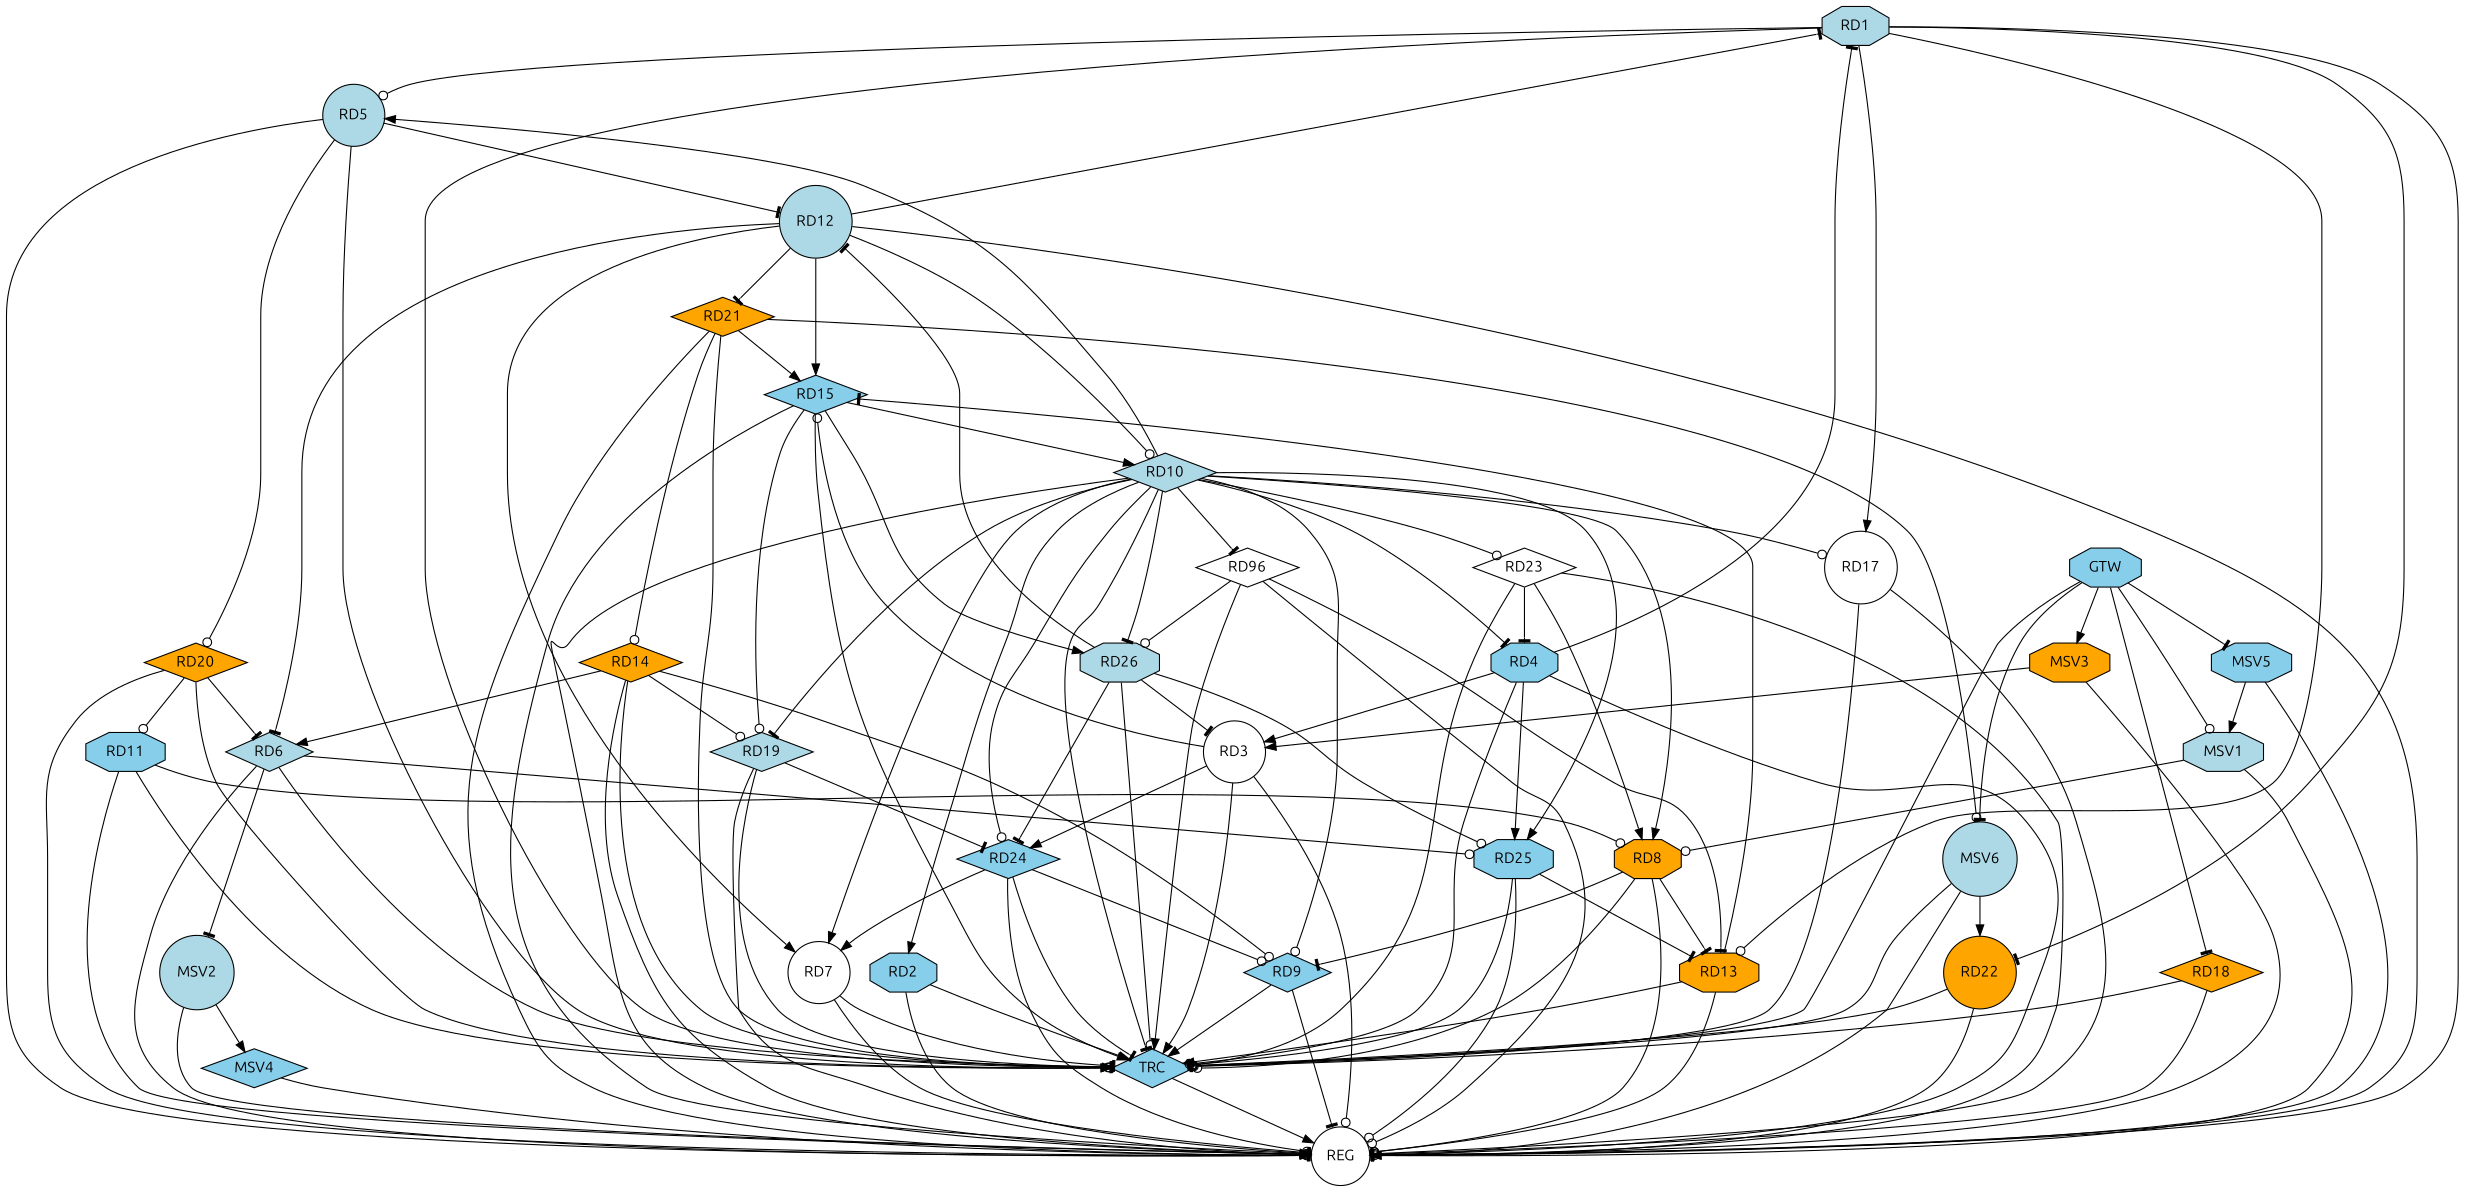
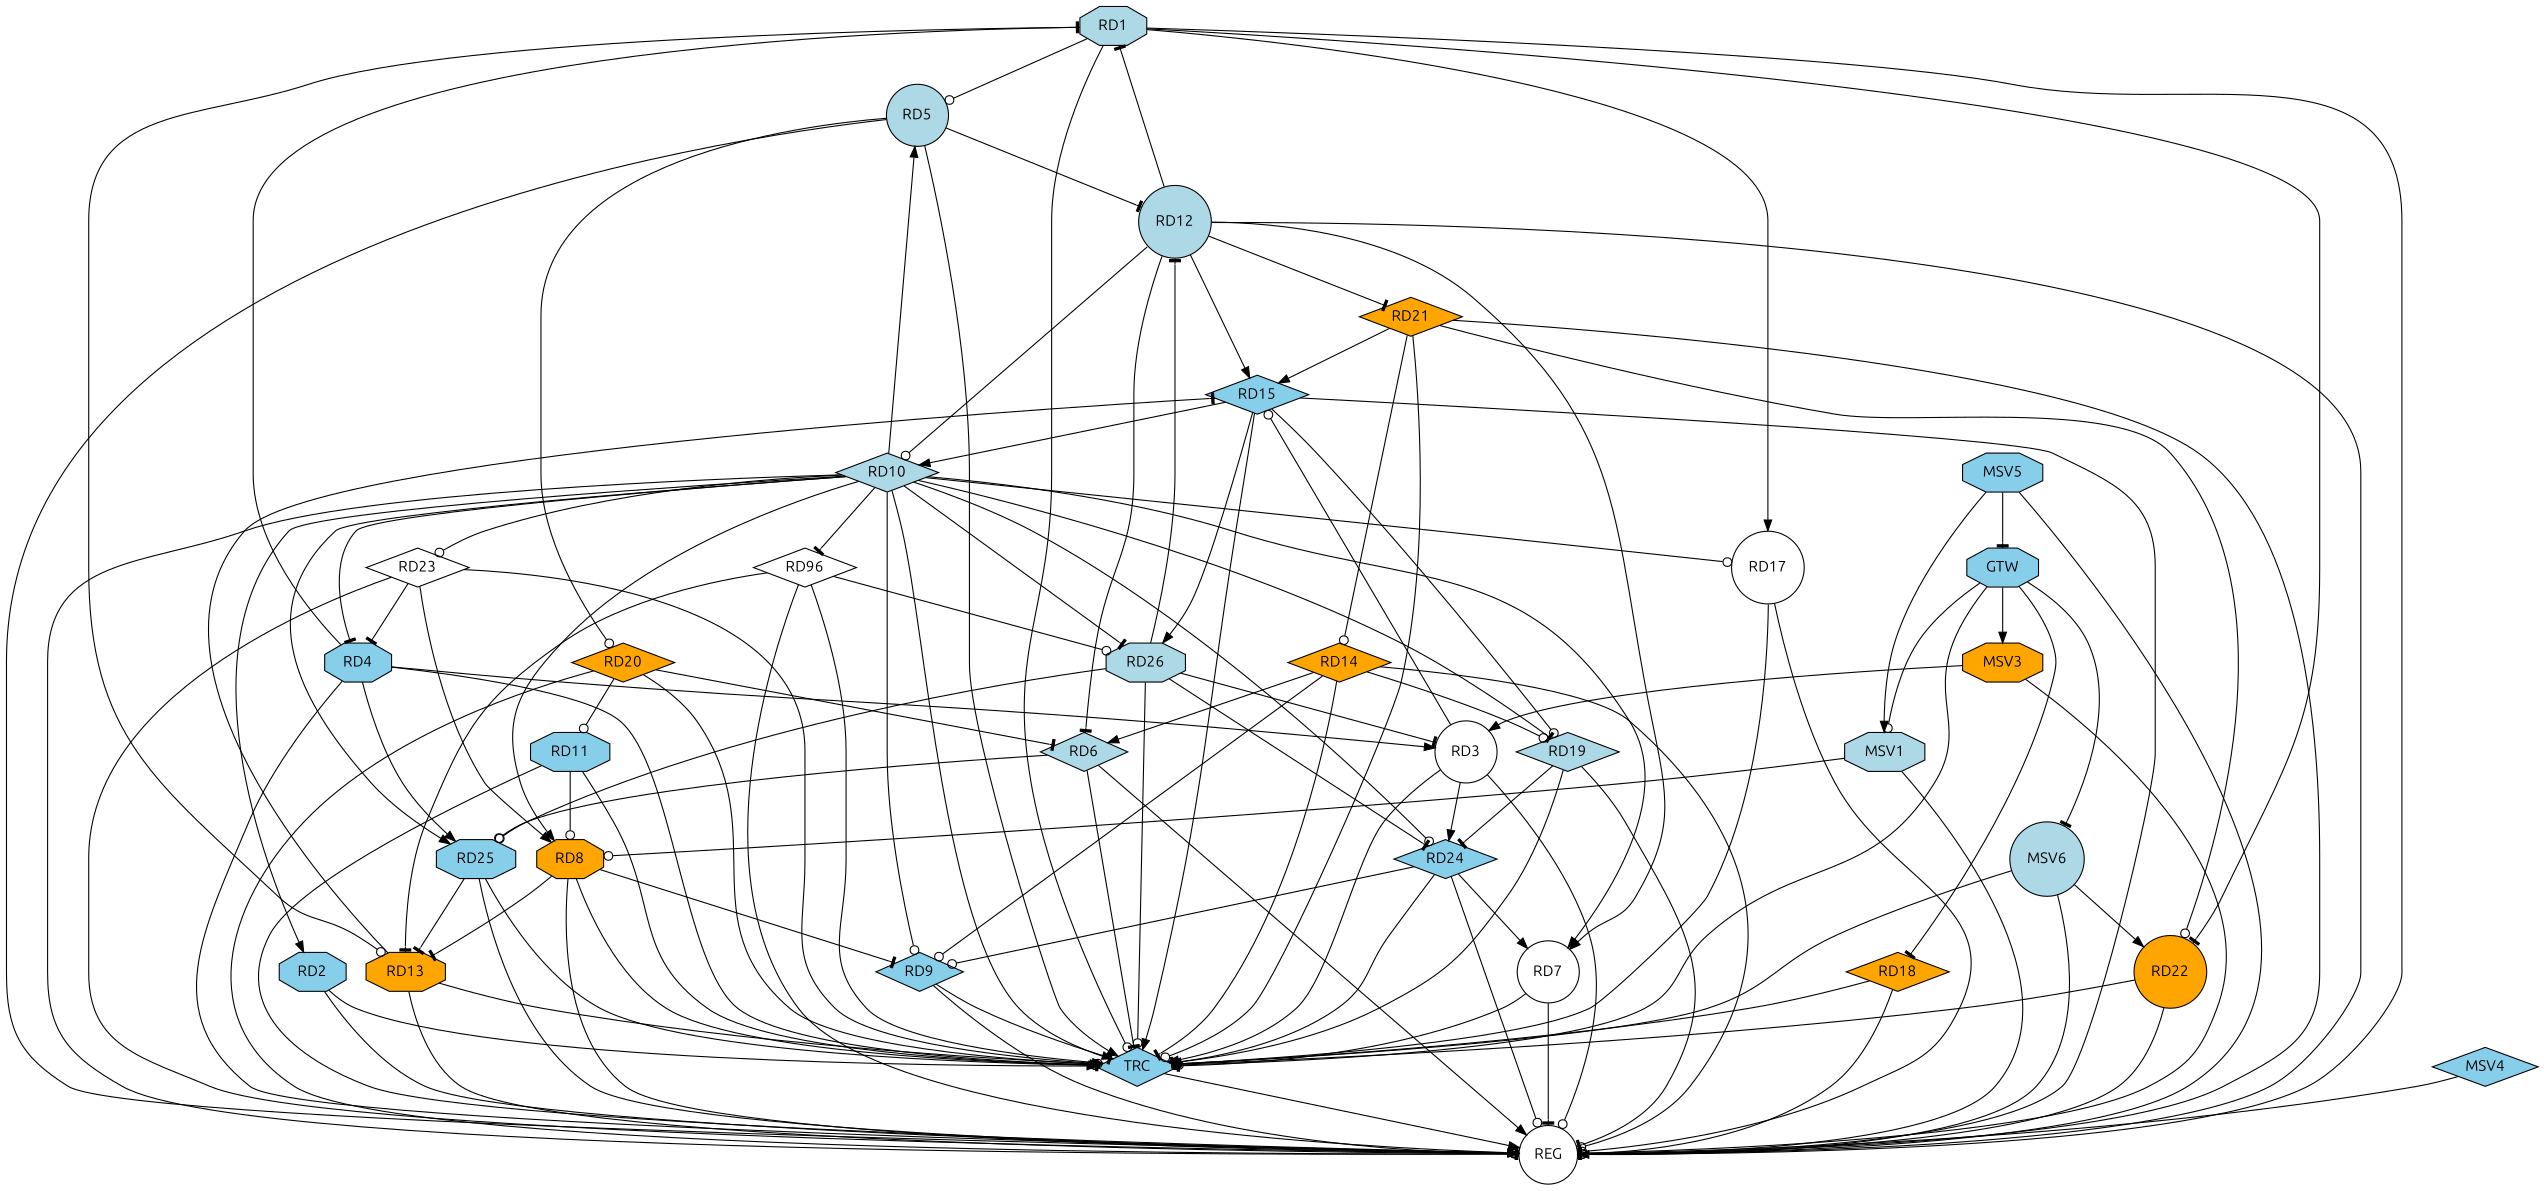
(1496, 390) -> (2052, 419)
(2176, 613) -> (2003, 518)
(197, 973) -> none
